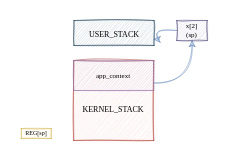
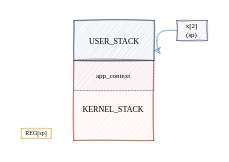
(114, 33) -> (114, 41)
(182, 74) -> none
(114, 76) -> (114, 76)
